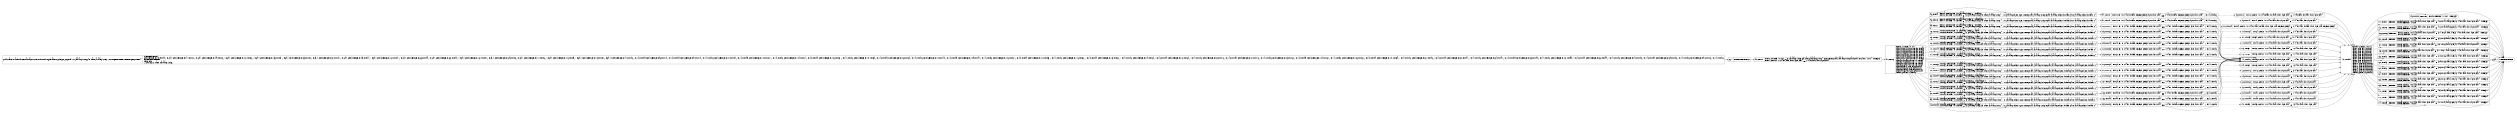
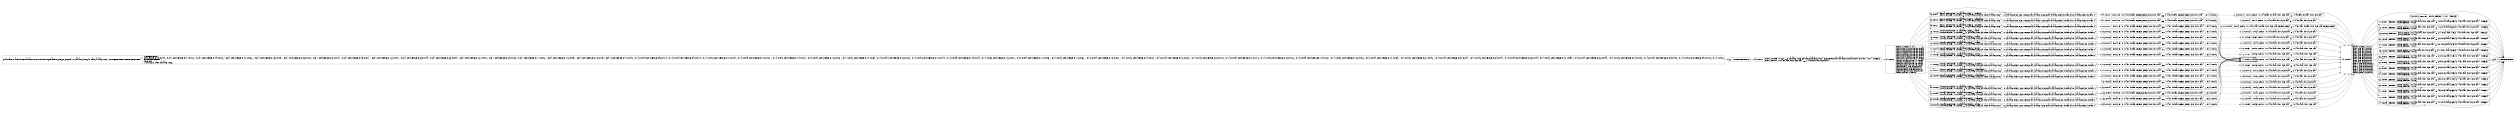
(2013, 82) -> none
